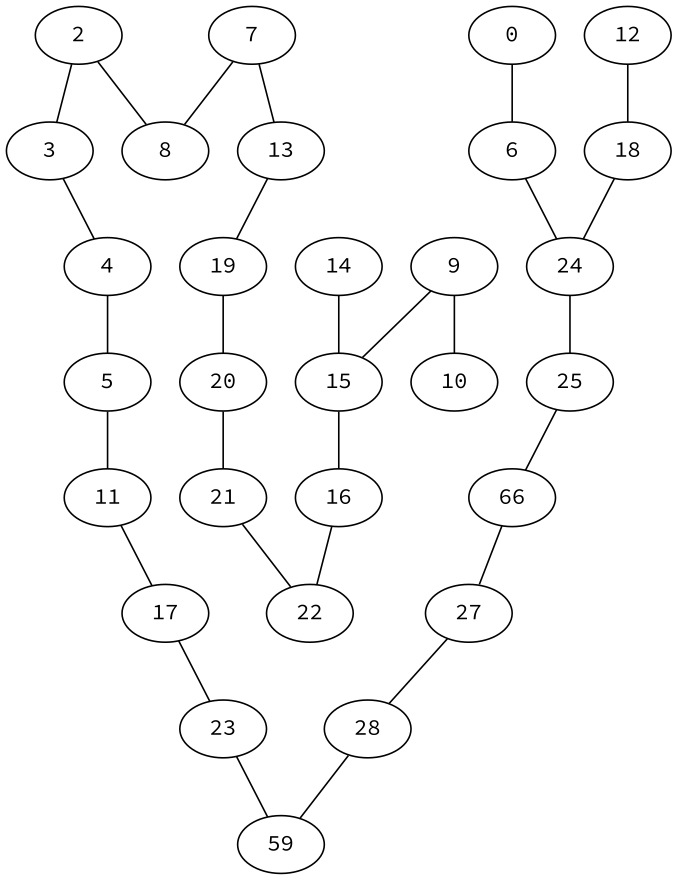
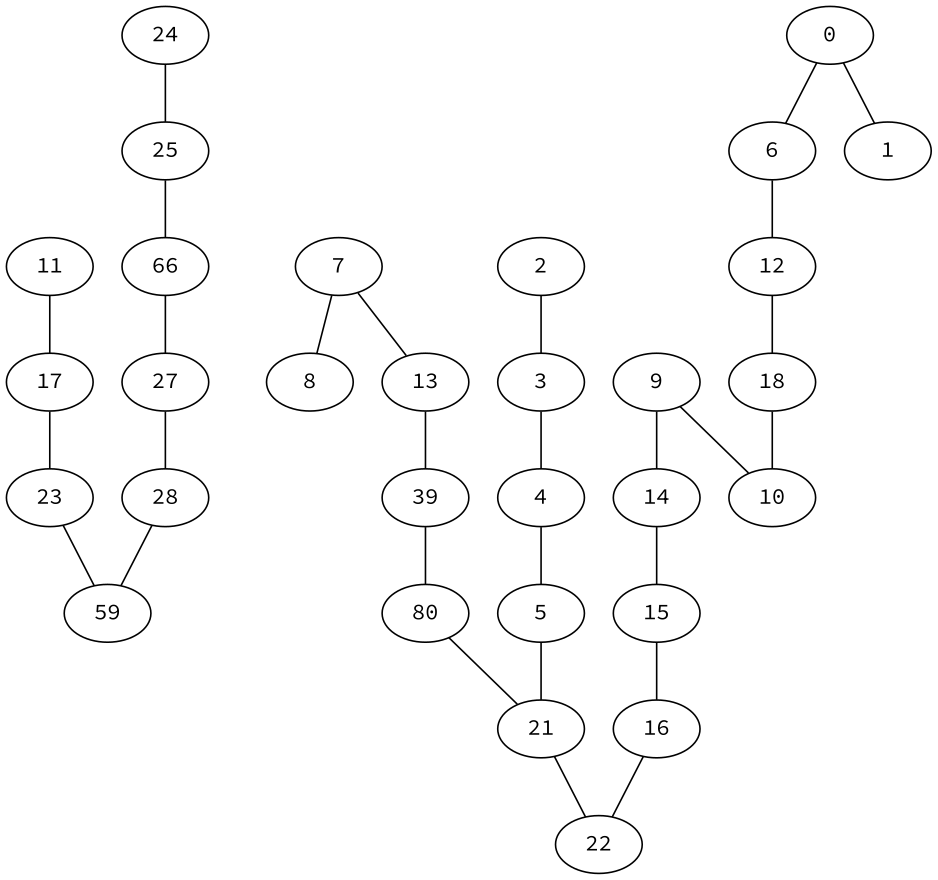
(122, 93) -> none
none -> (888, 151)
(541, 209) -> (772, 209)
(599, 209) -> (772, 440)
(223, 267) -> (425, 498)
(397, 324) -> (657, 440)
(223, 382) -> (425, 613)
(108, 440) -> (541, 671)
